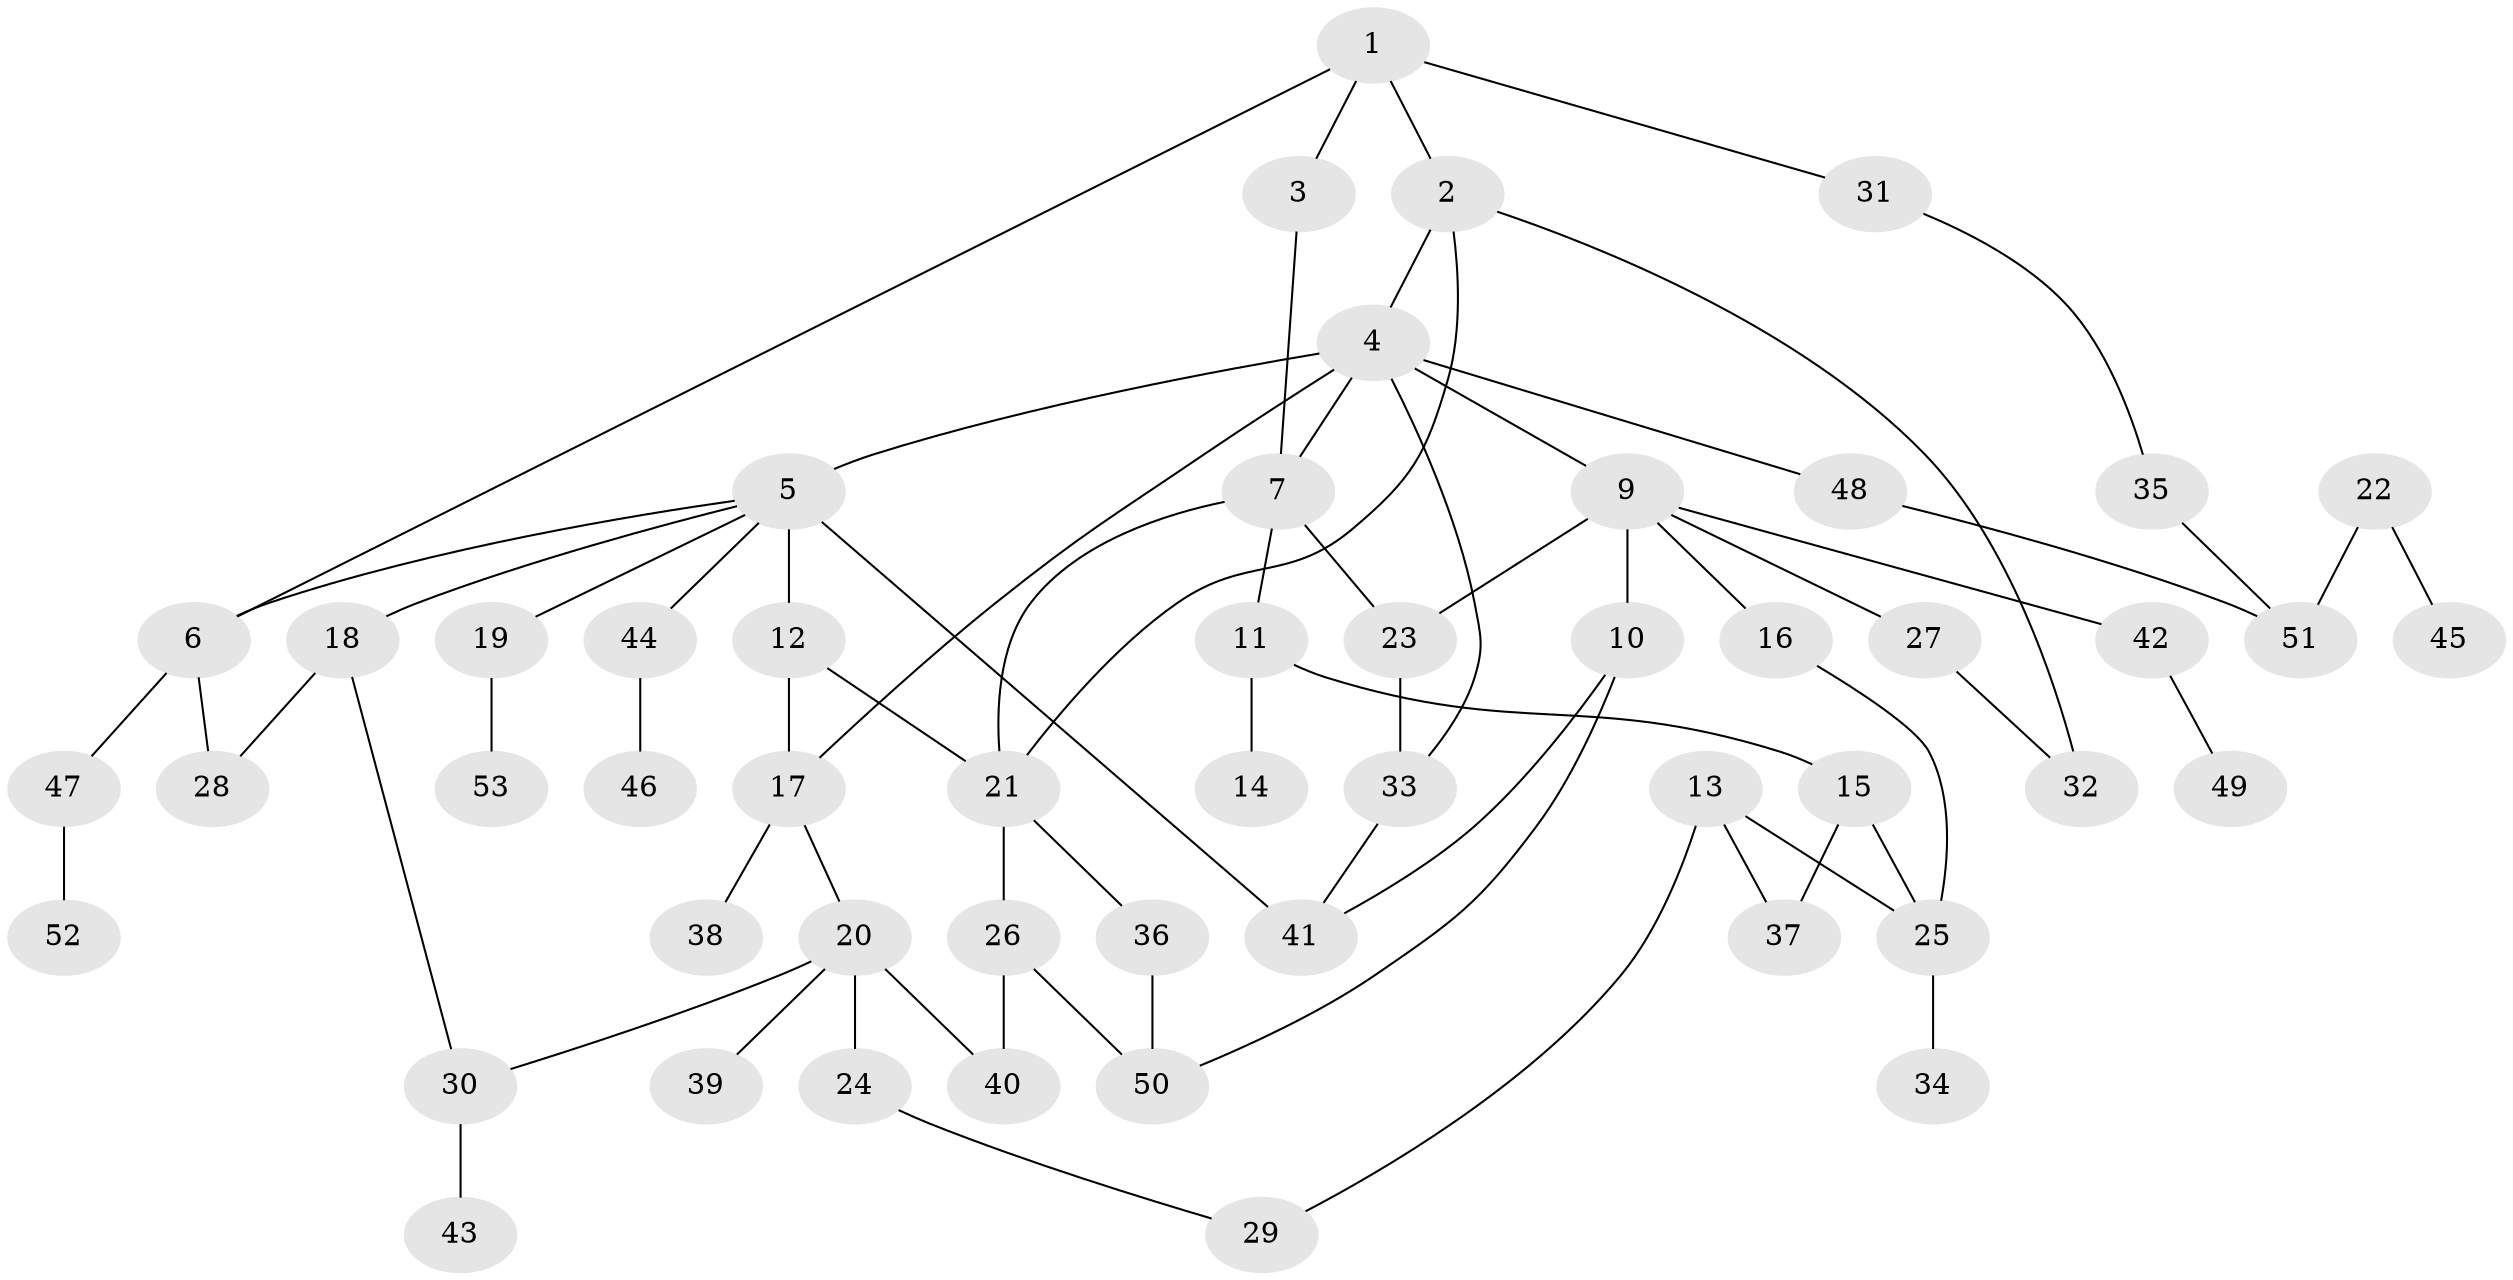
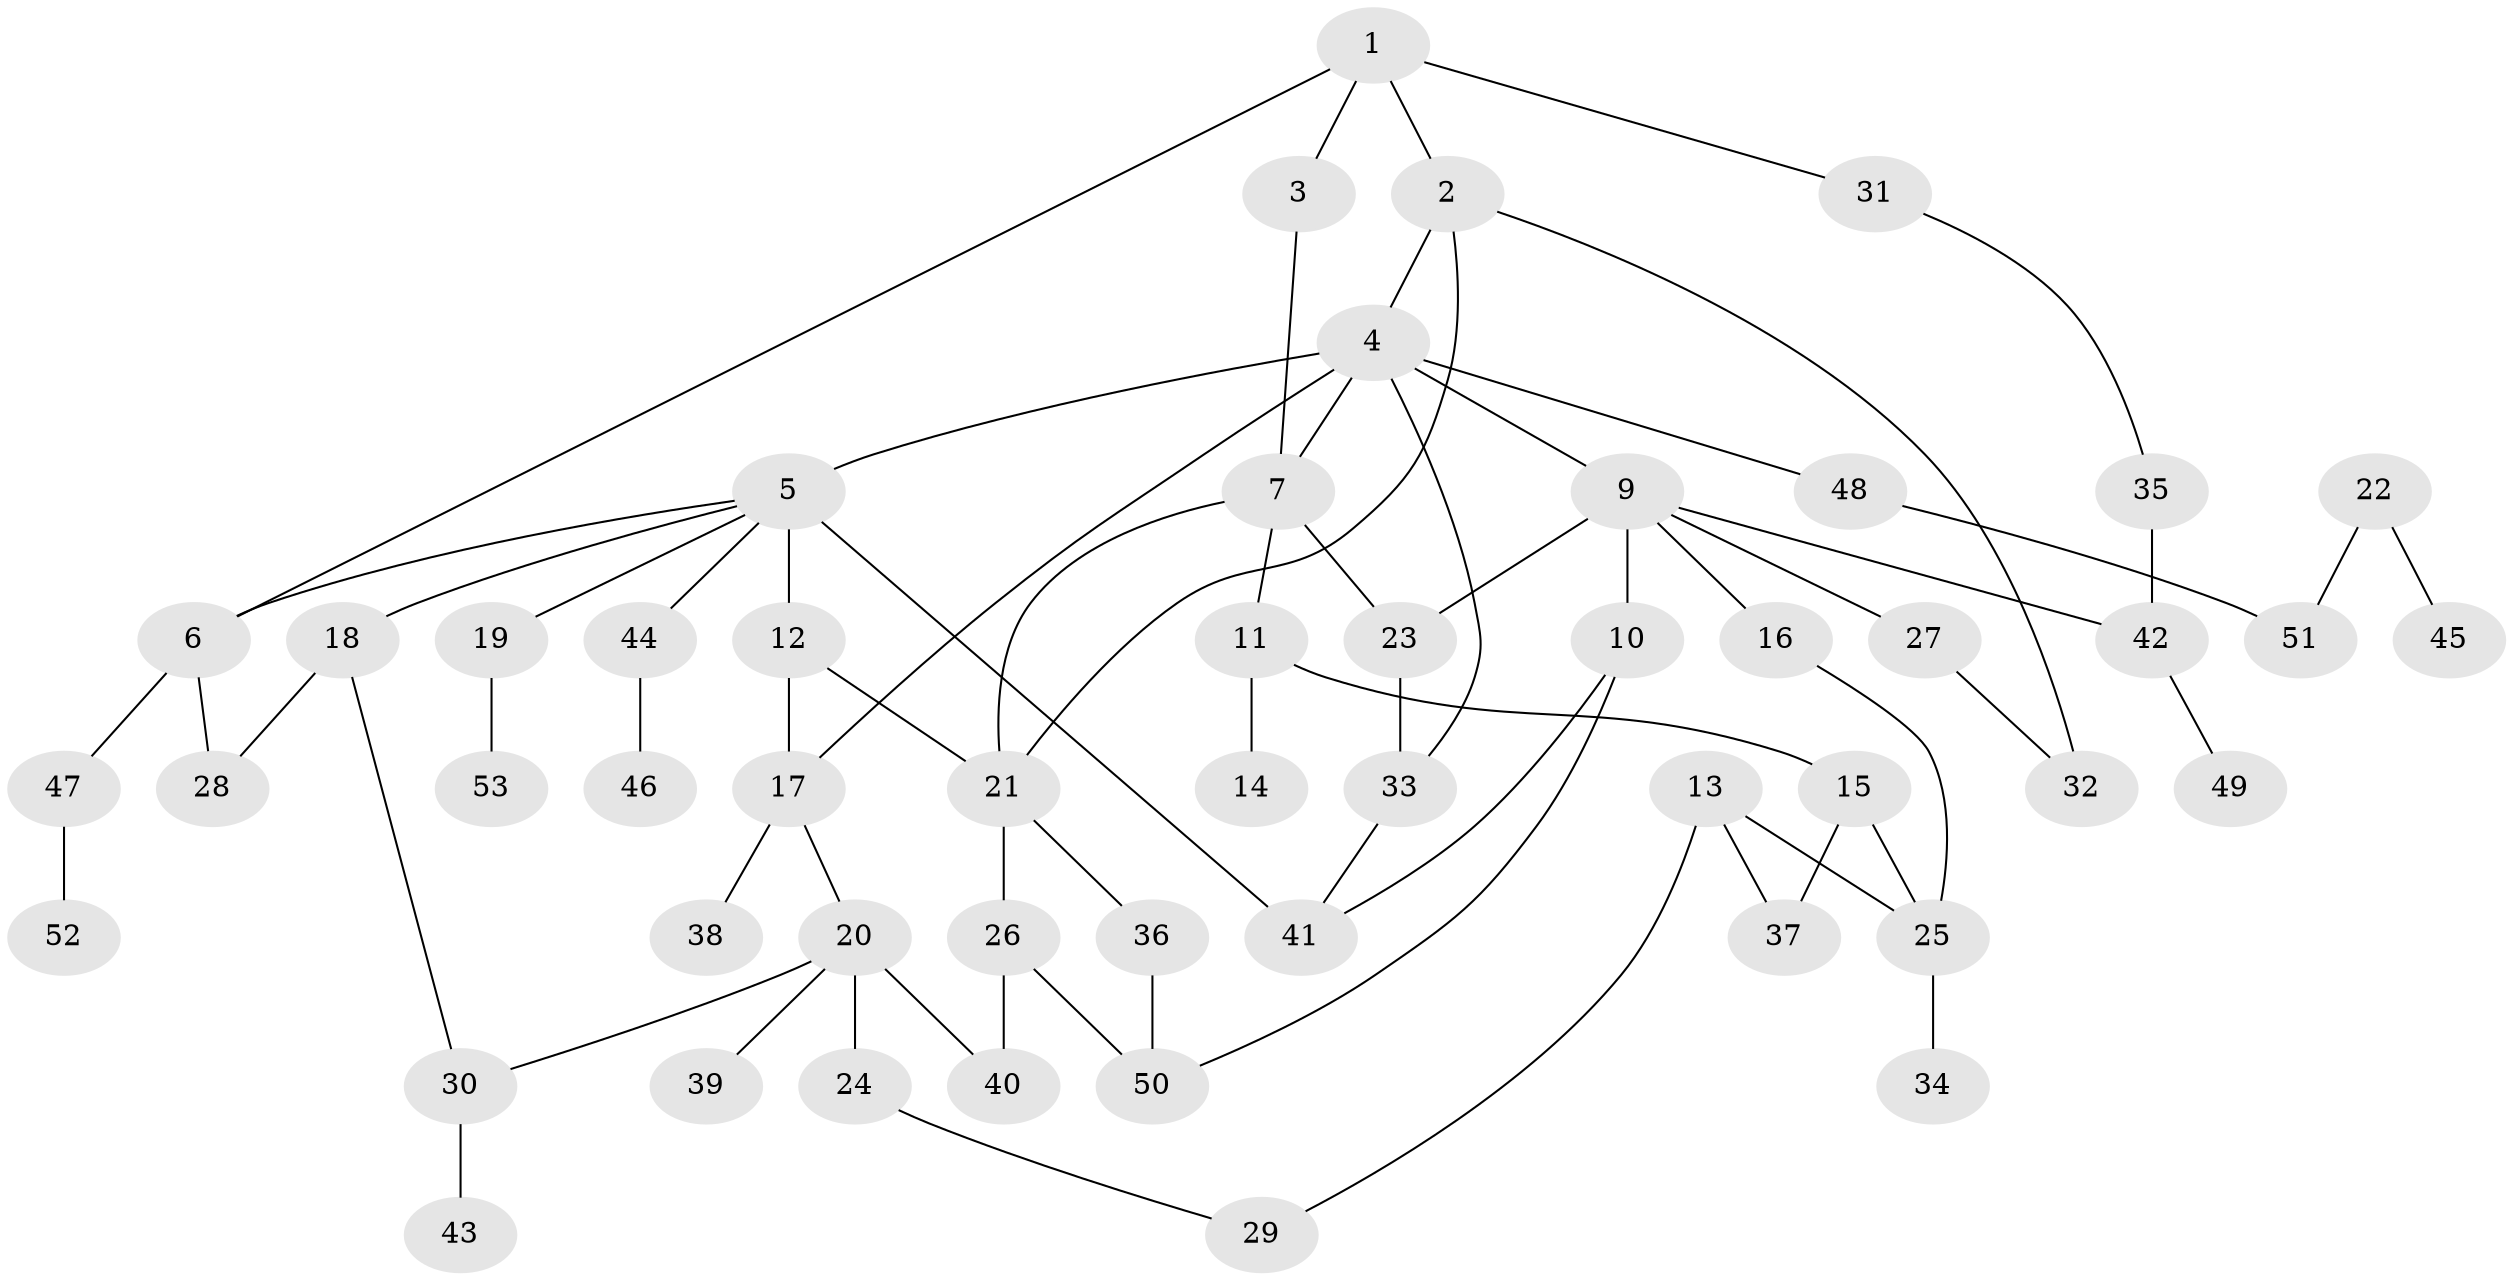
(2226, 566) -> (2152, 562)
